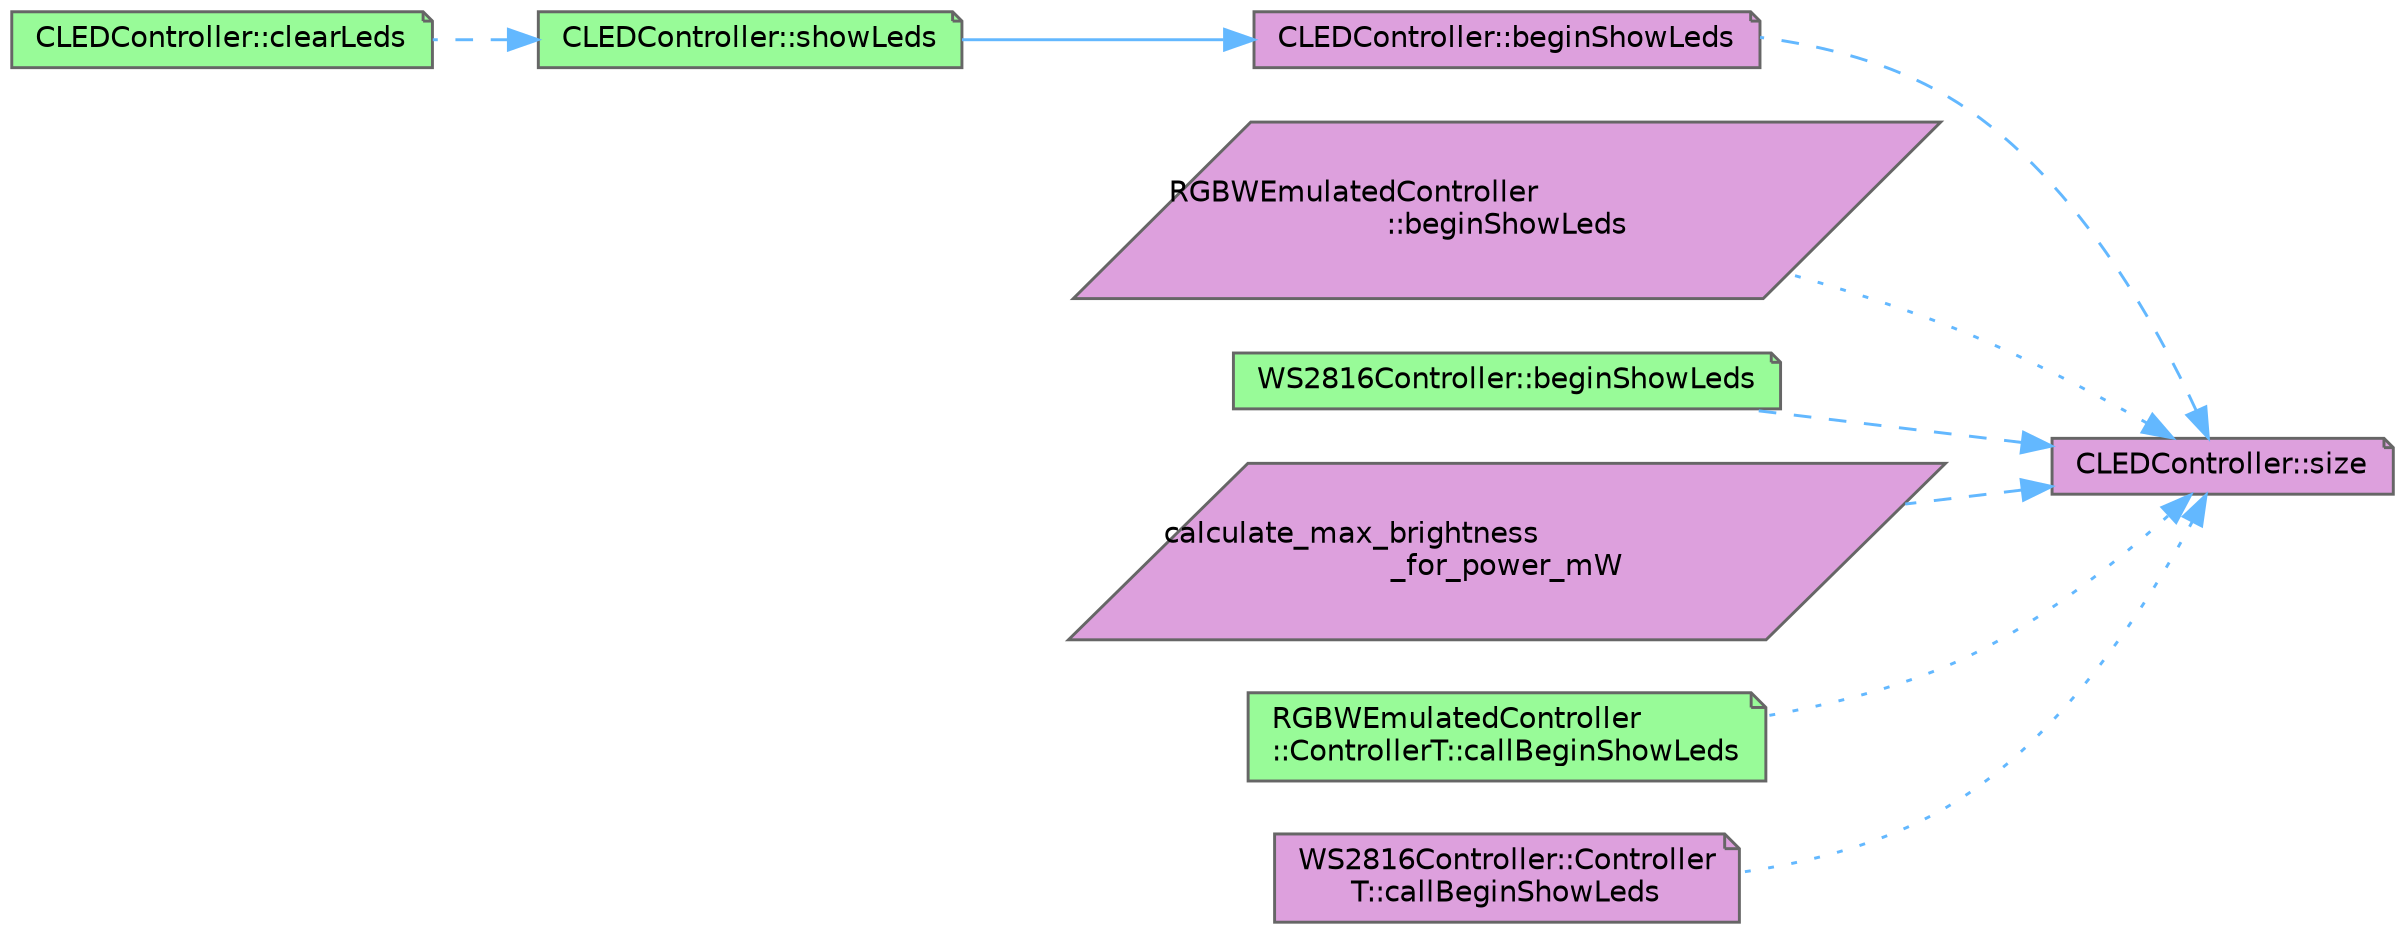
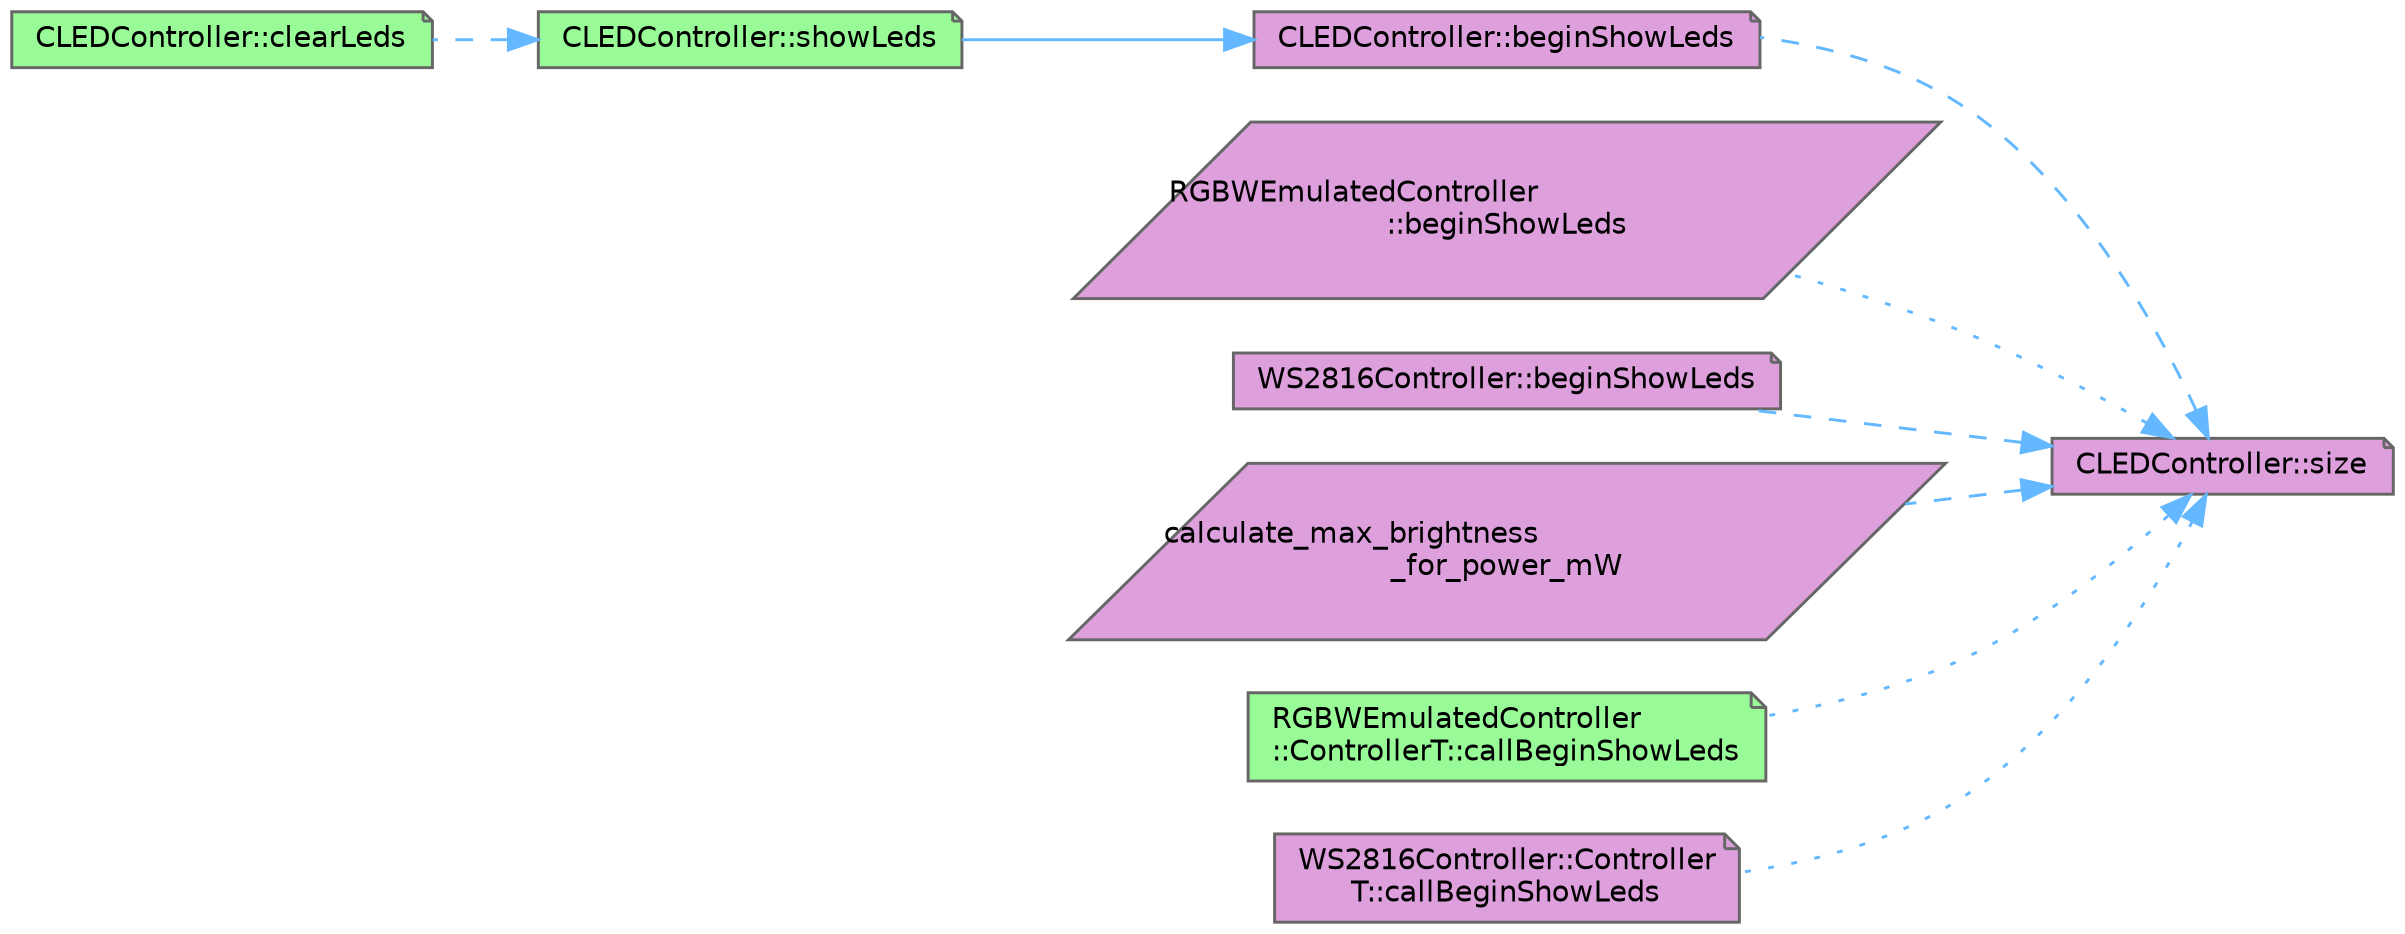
(1507, 381) -> (1507, 381)
